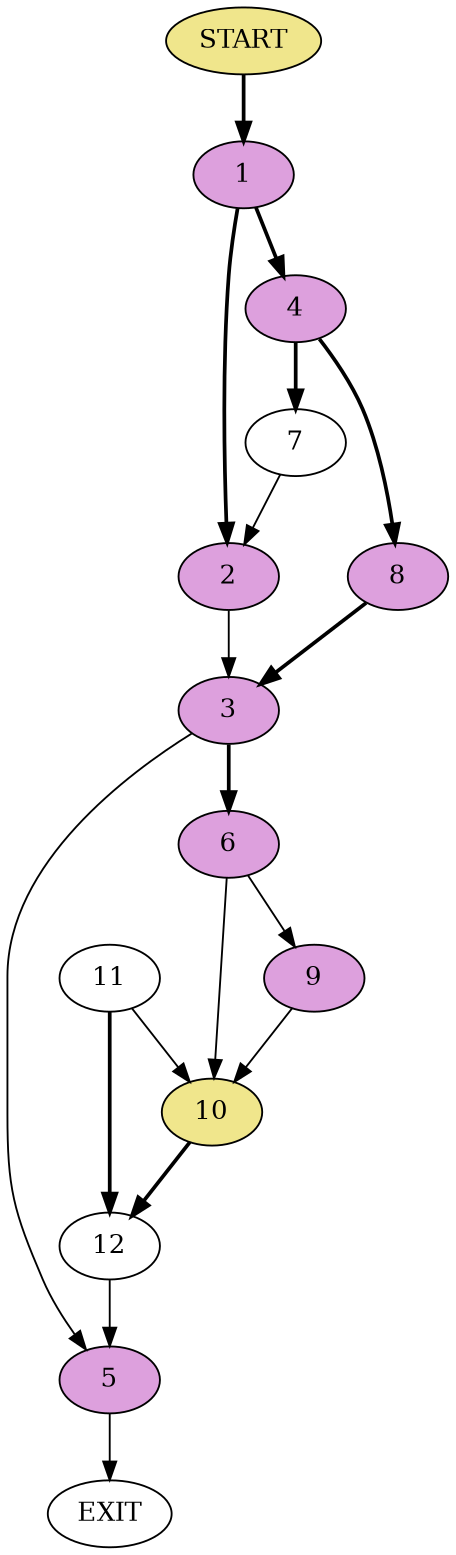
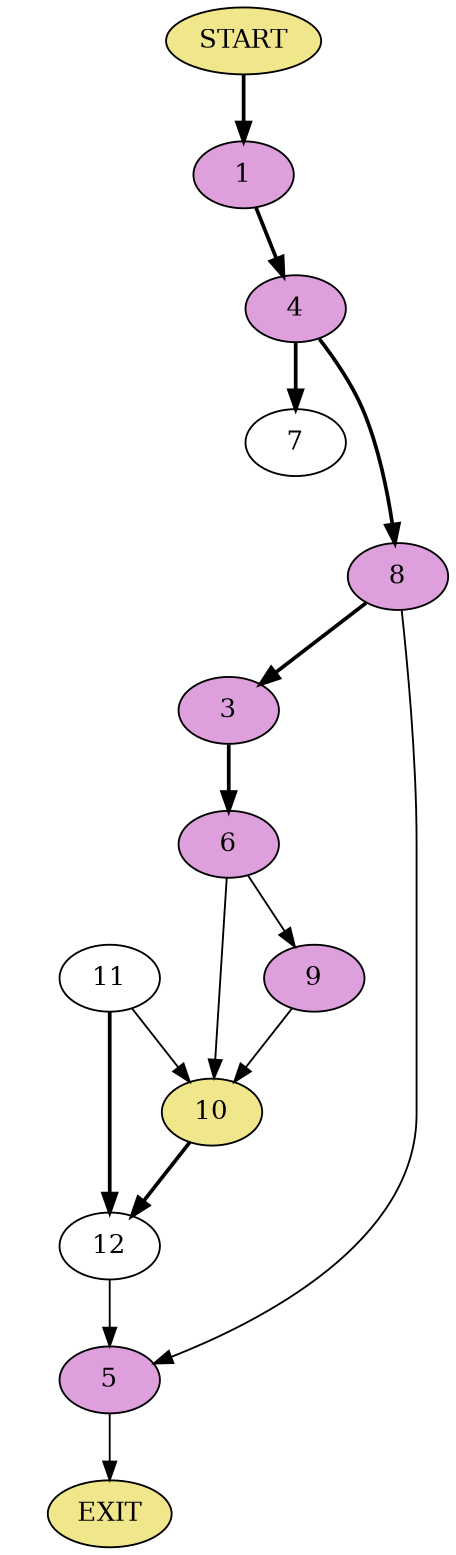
(229, 577) -> none
(7, 1004) -> (417, 1044)
(110, 1514) -> (110, 1514)
